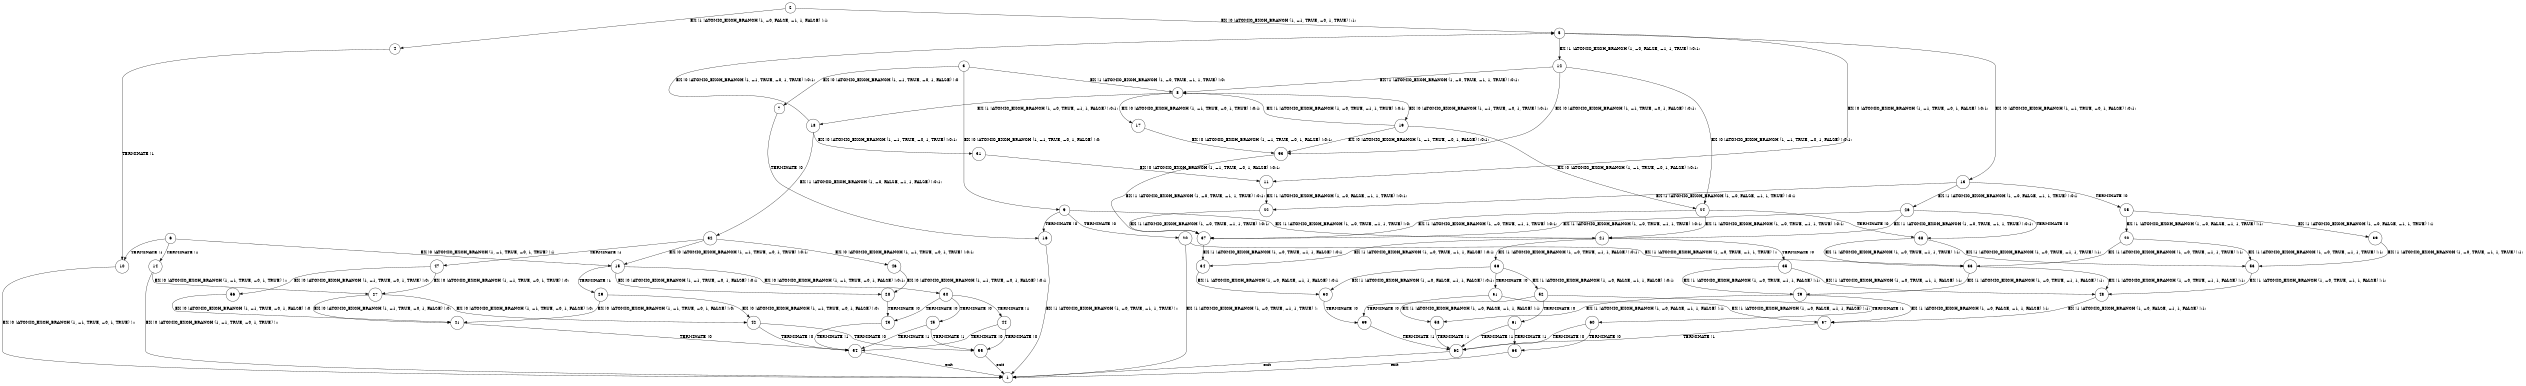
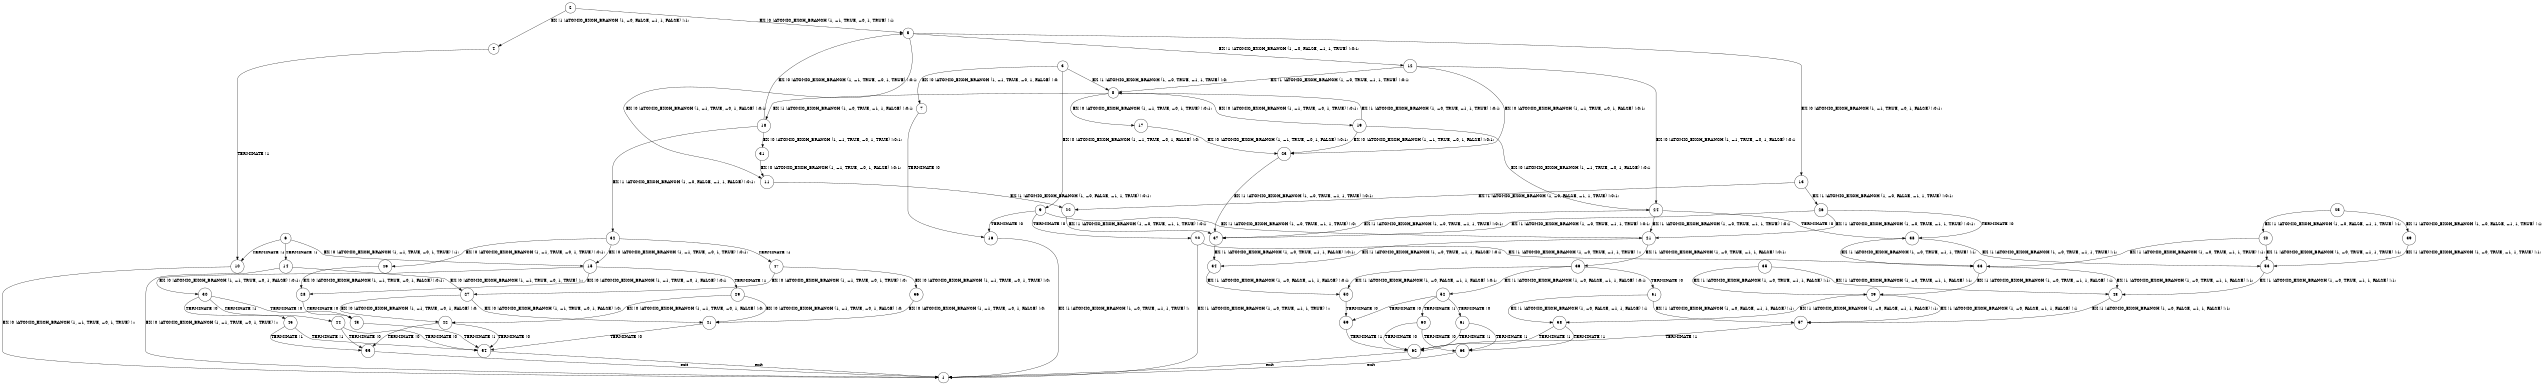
(1281, 154) -> (1284, 154)
(2045, 188) -> none
(1698, 241) -> none
none -> (1531, 347)
